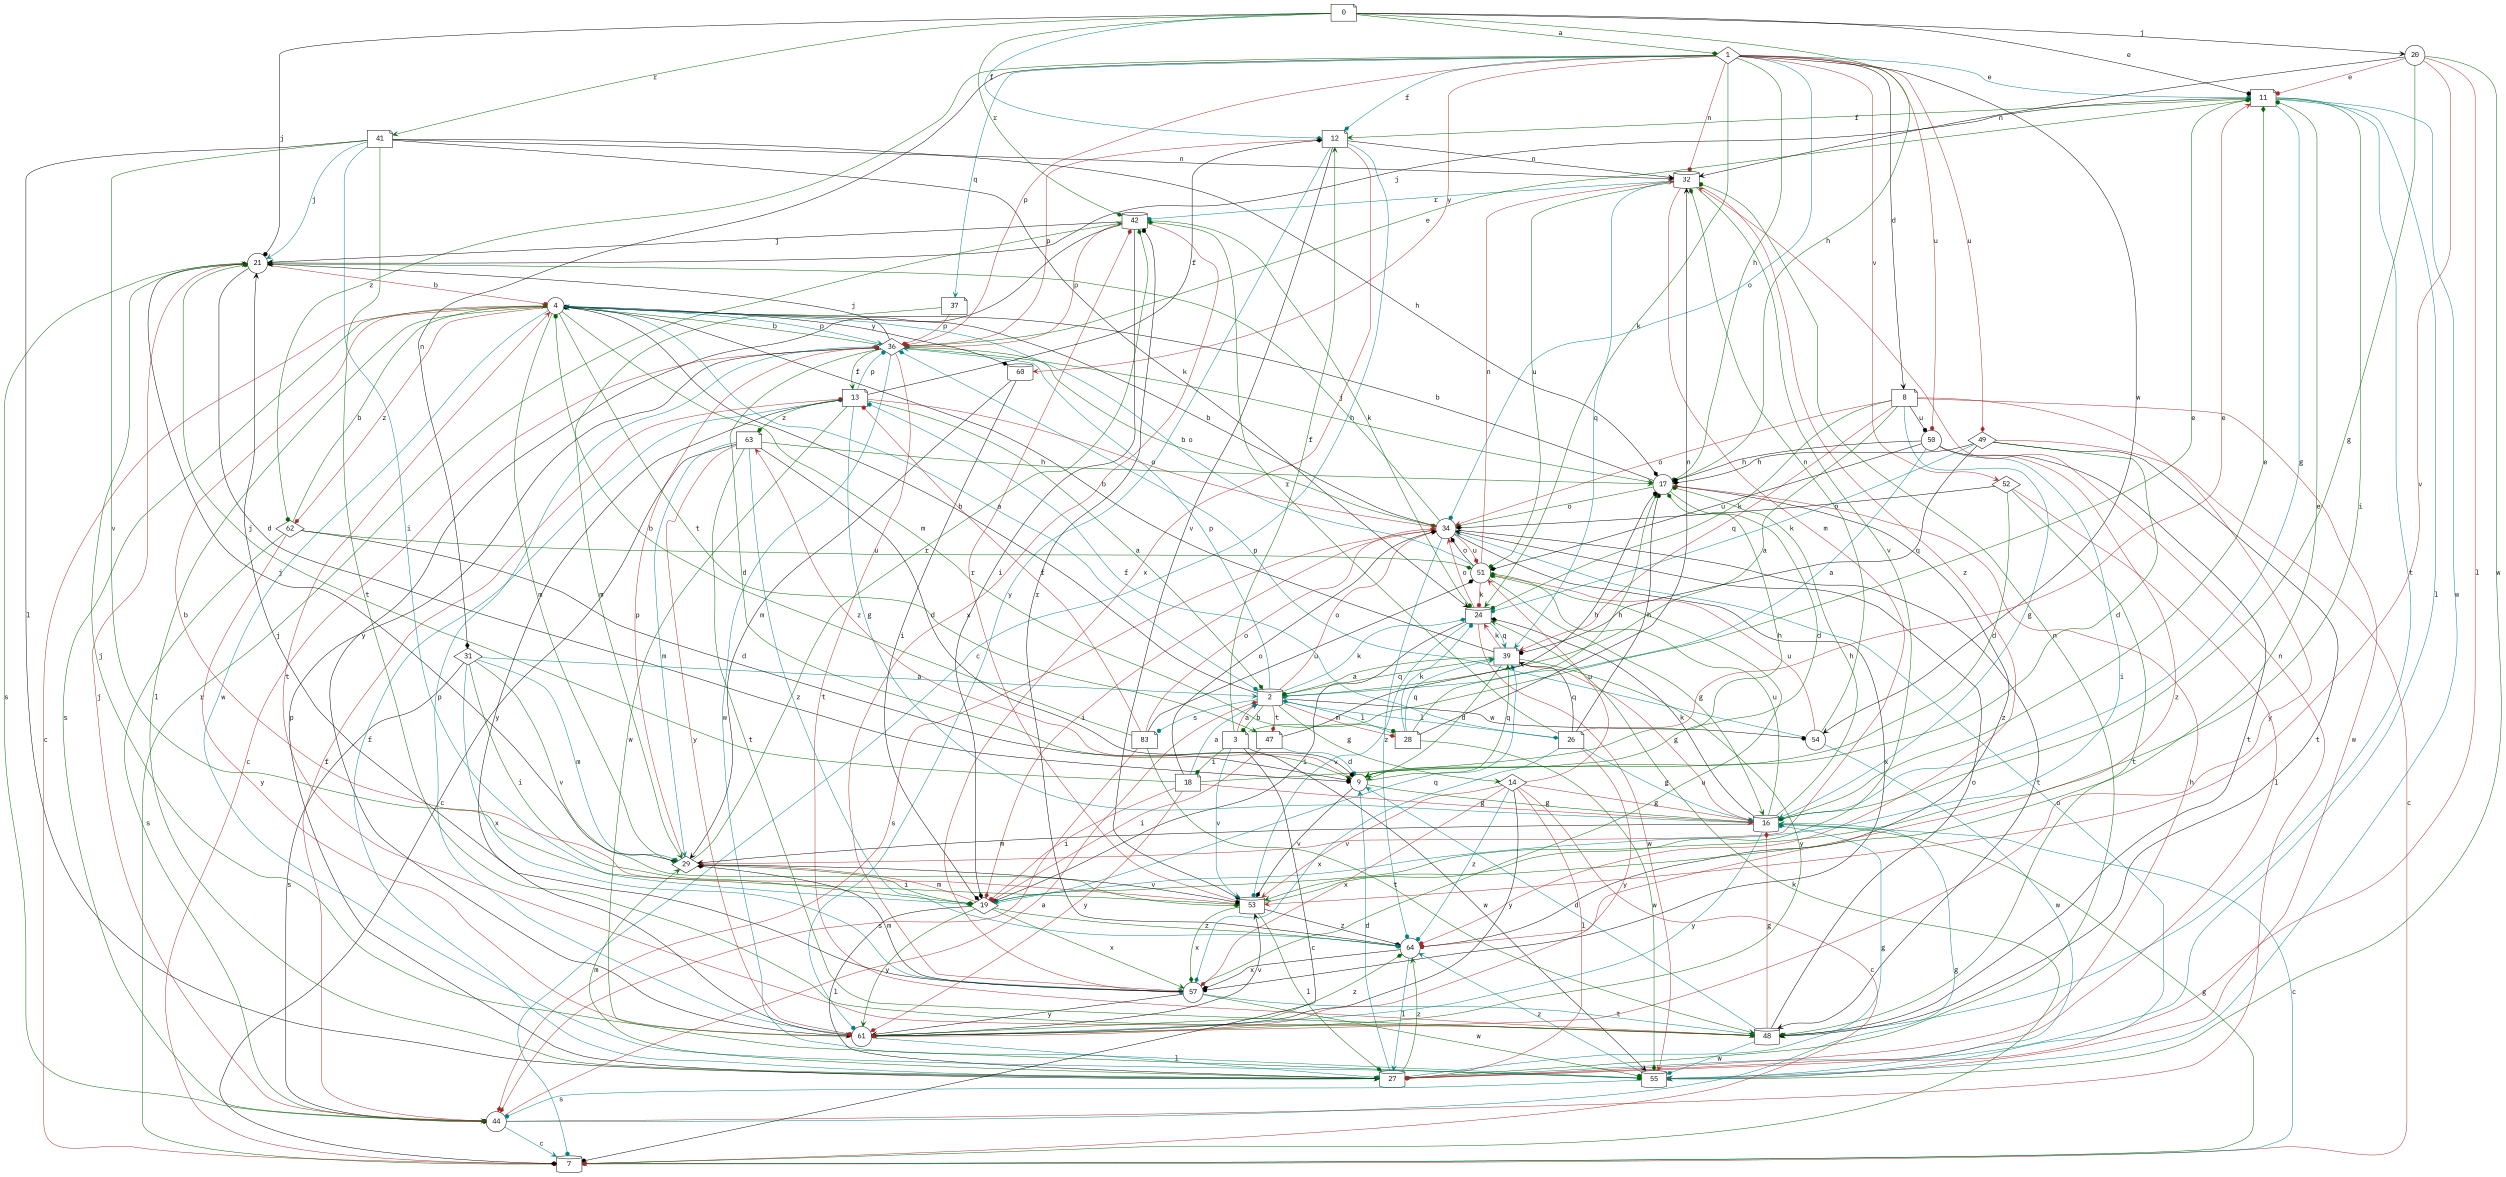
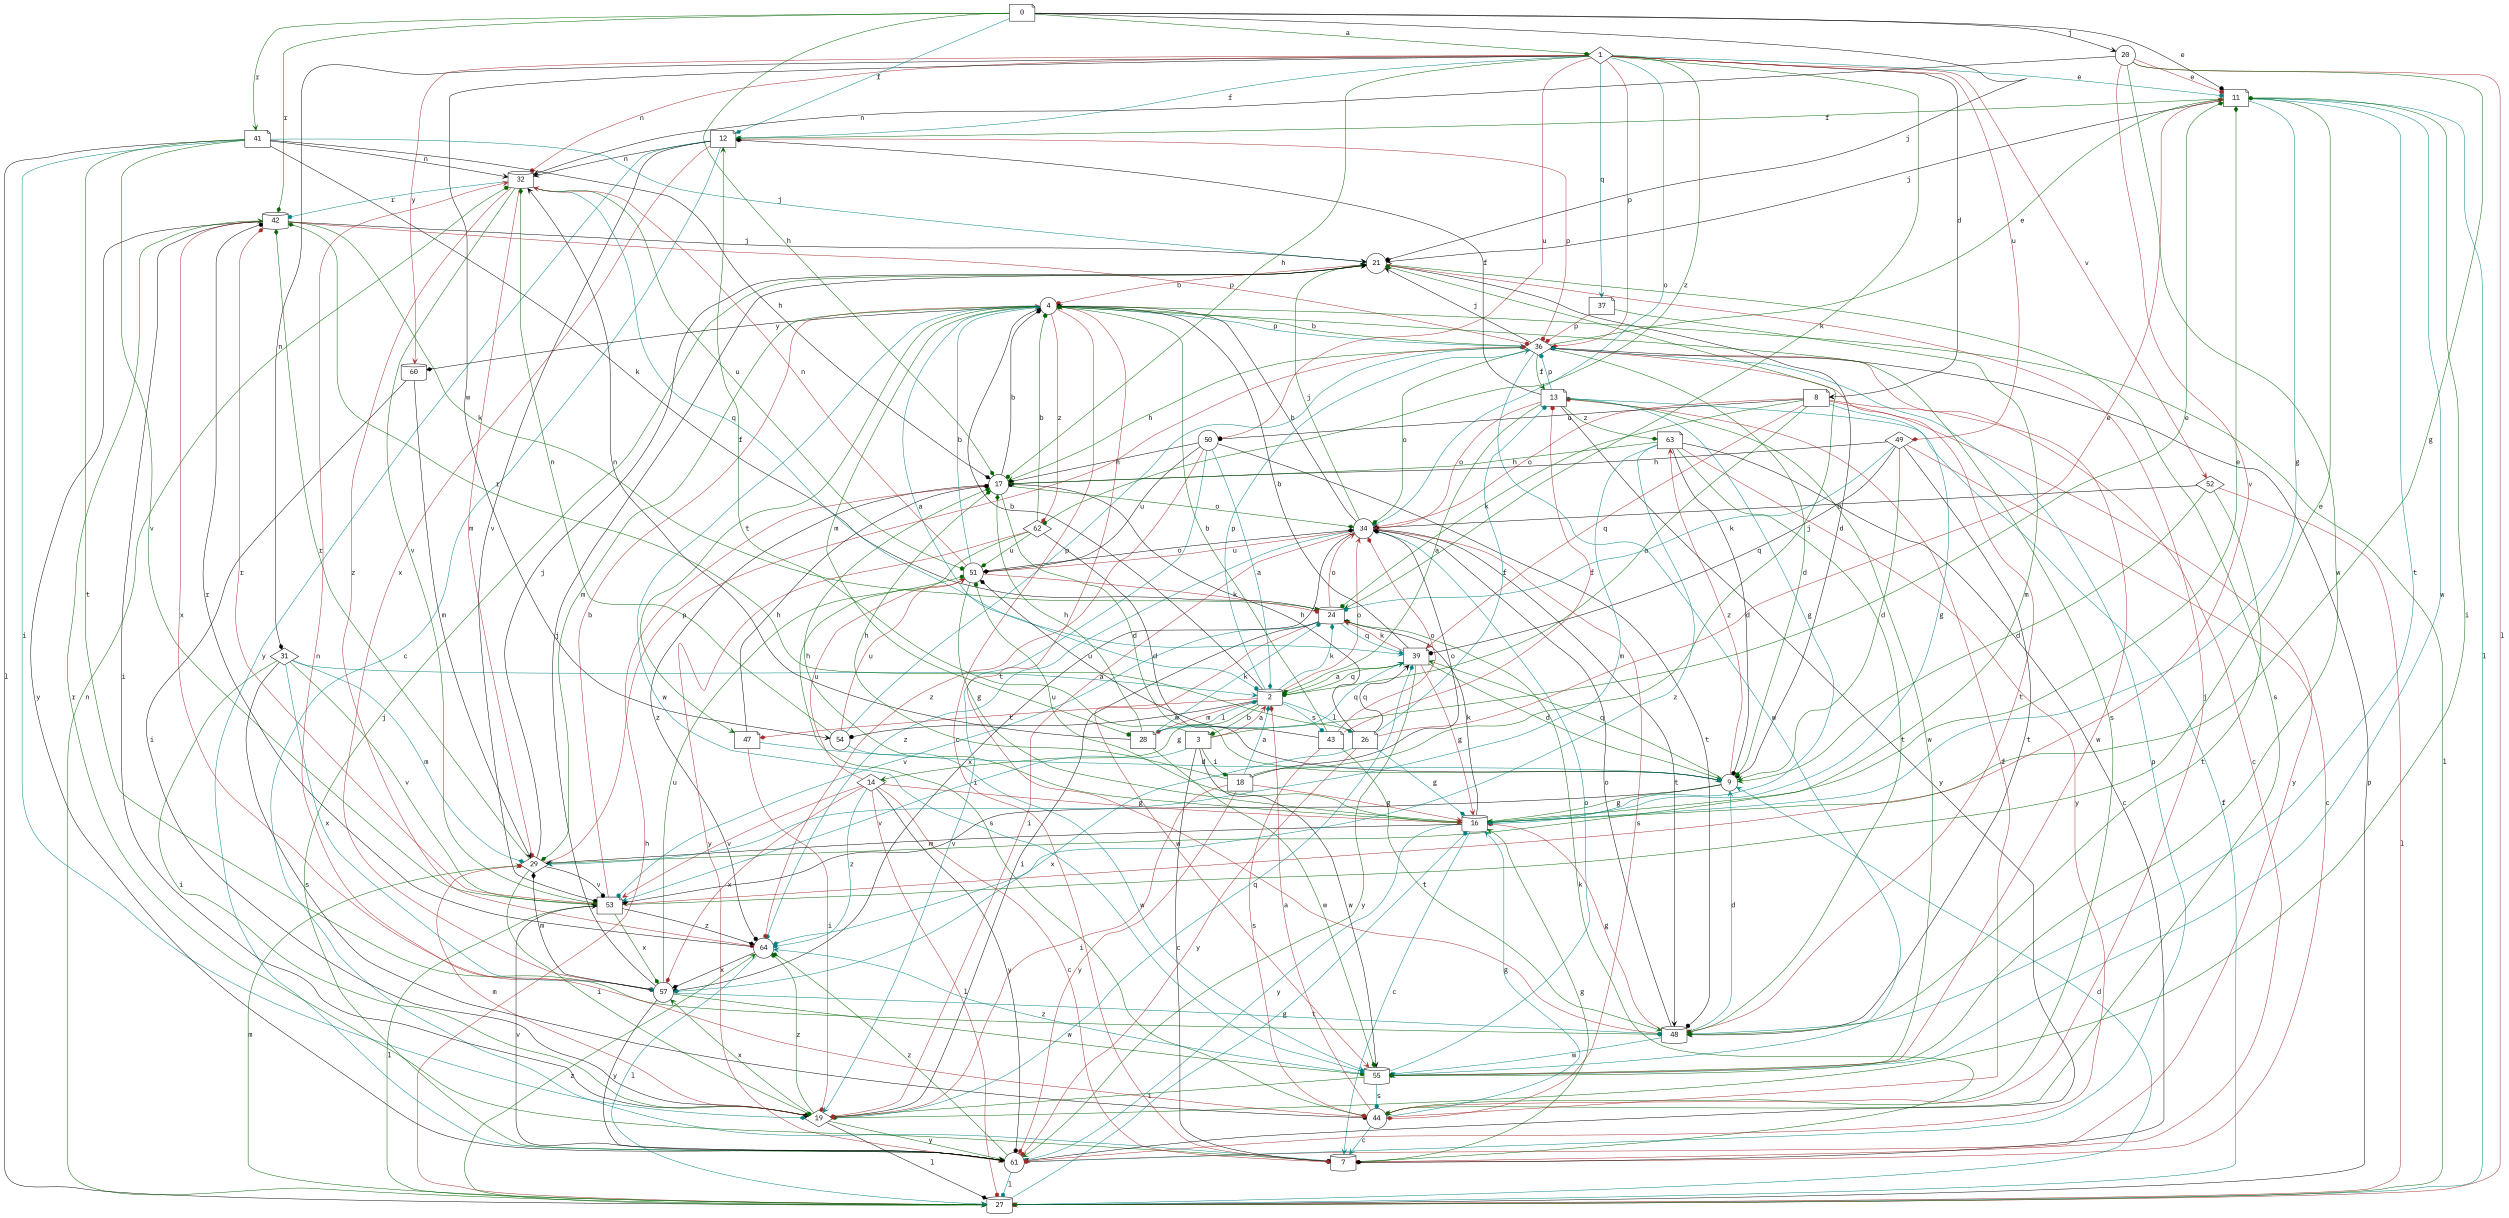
(1145, 740) -> (1331, 740)
(1252, 906) -> (610, 906)
none -> (1100, 1097)
